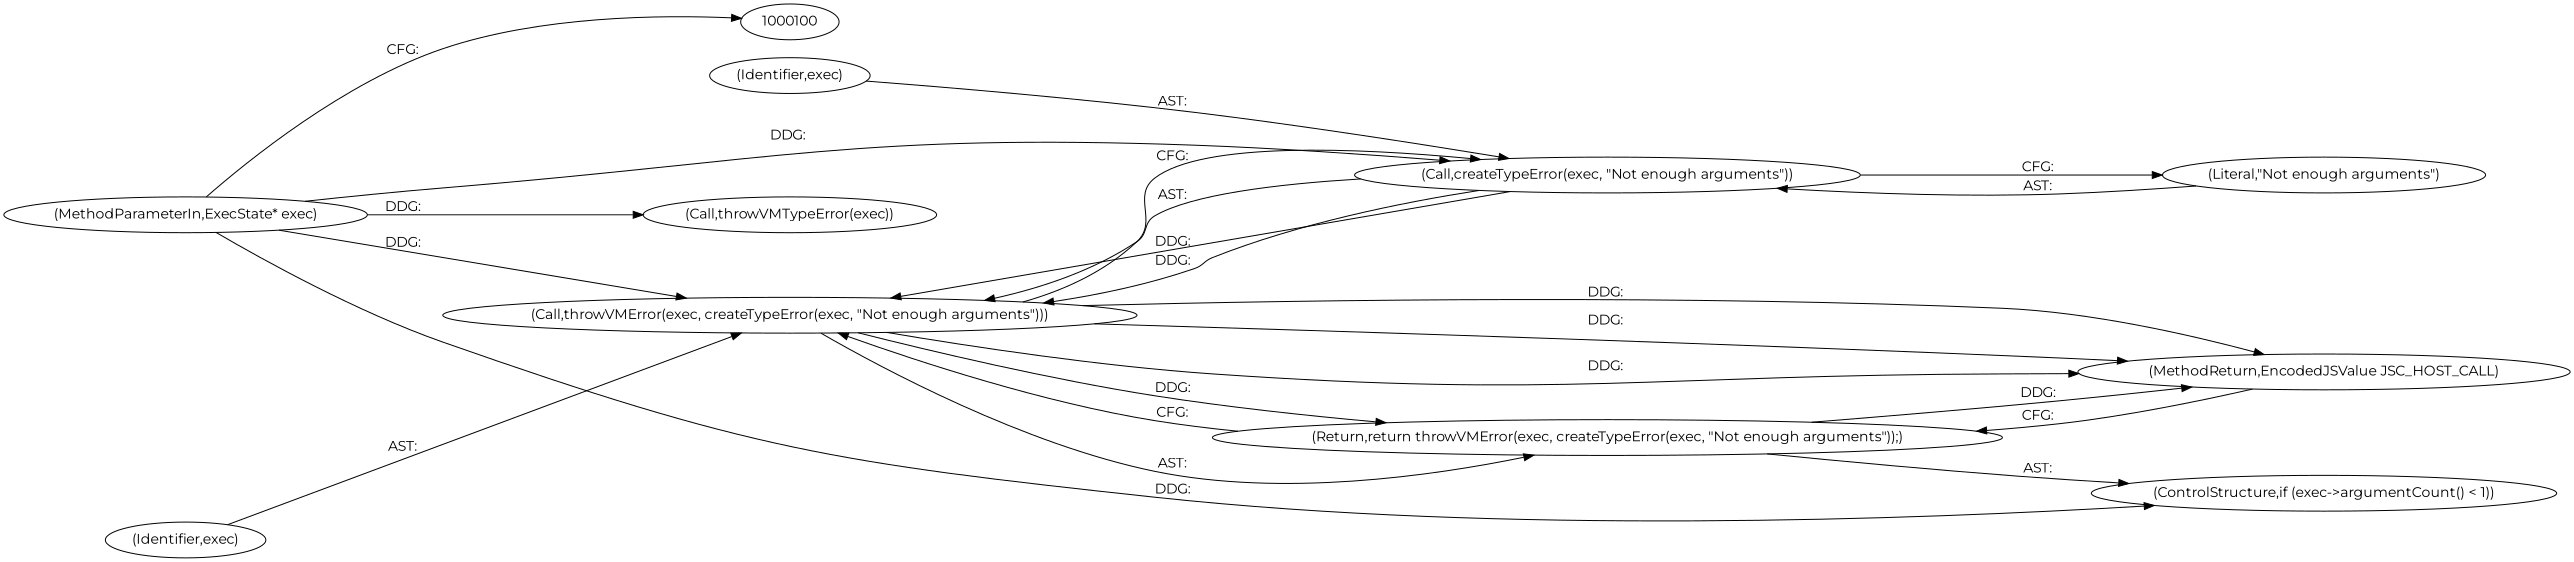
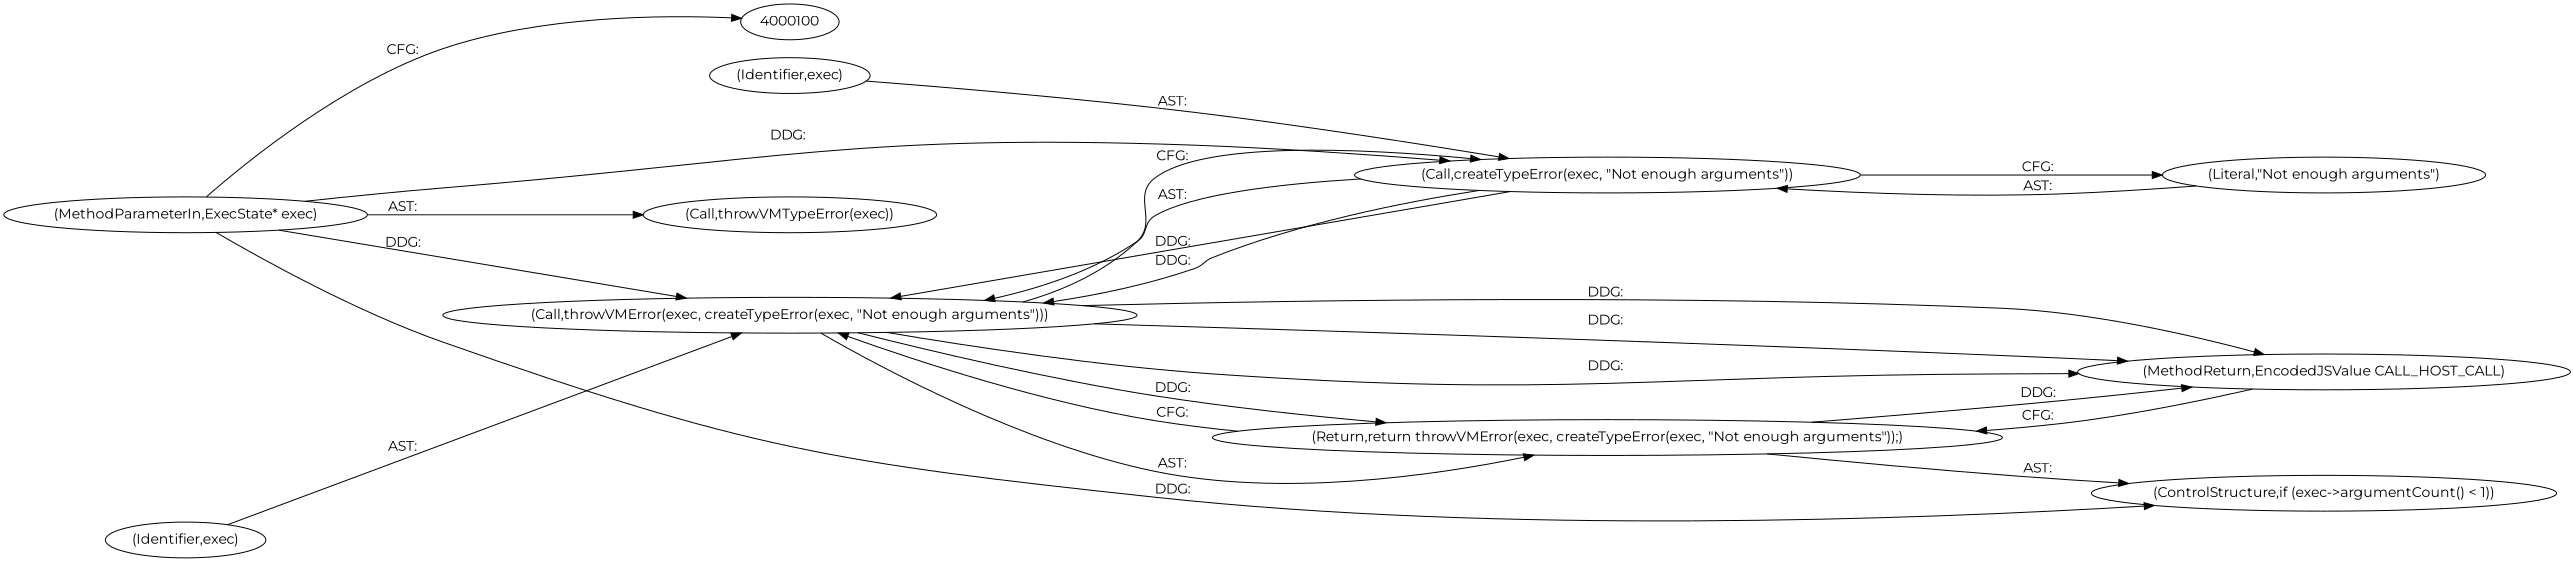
(790, 22) -> (790, 22)
(405, 207) -> (405, 207)
(2324, 372) -> (2324, 372)
